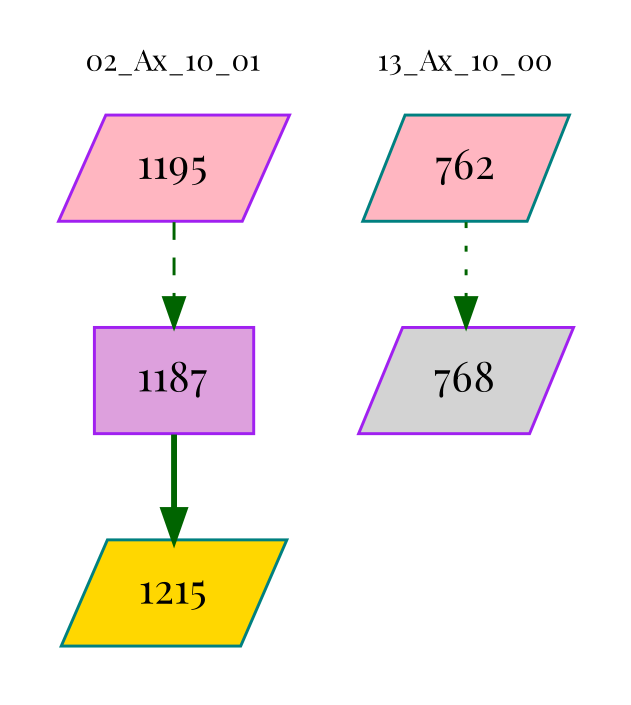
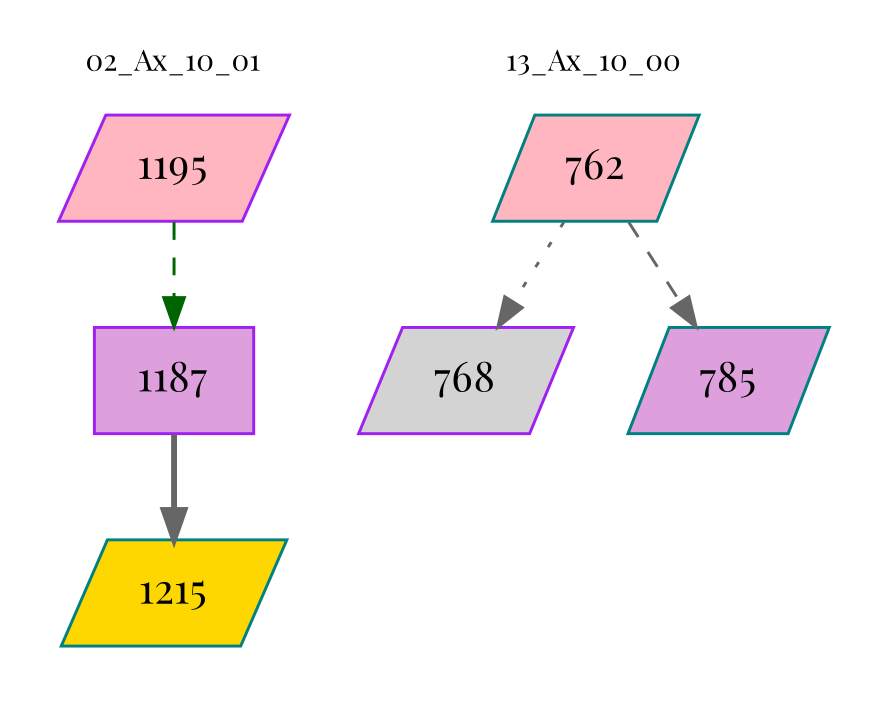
(466, 260) -> (539, 262)
none -> (729, 381)
(174, 472) -> (174, 472)
